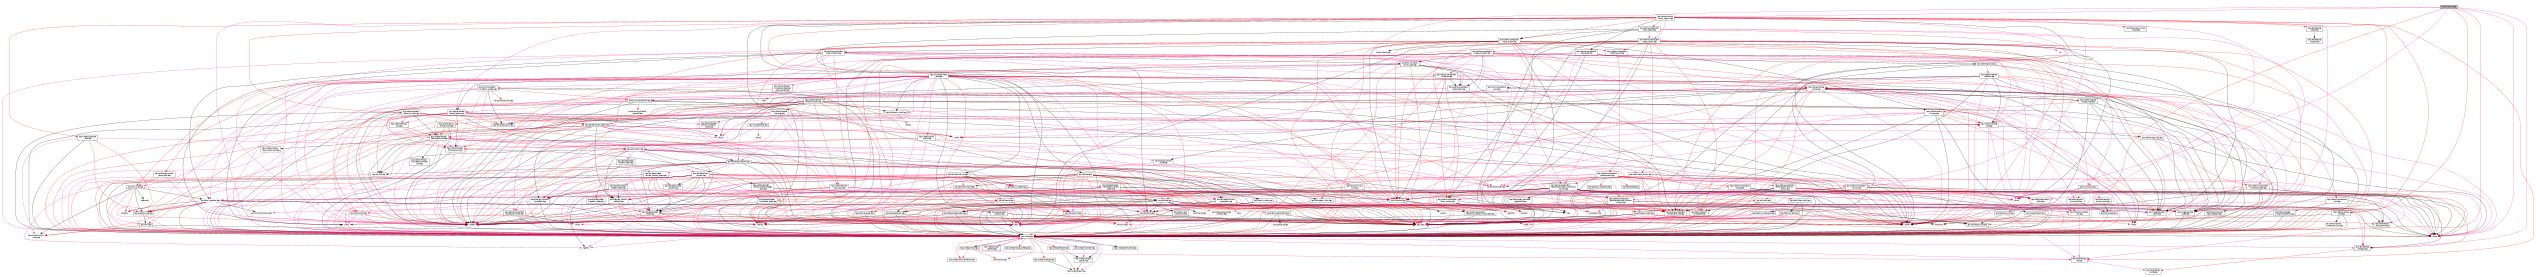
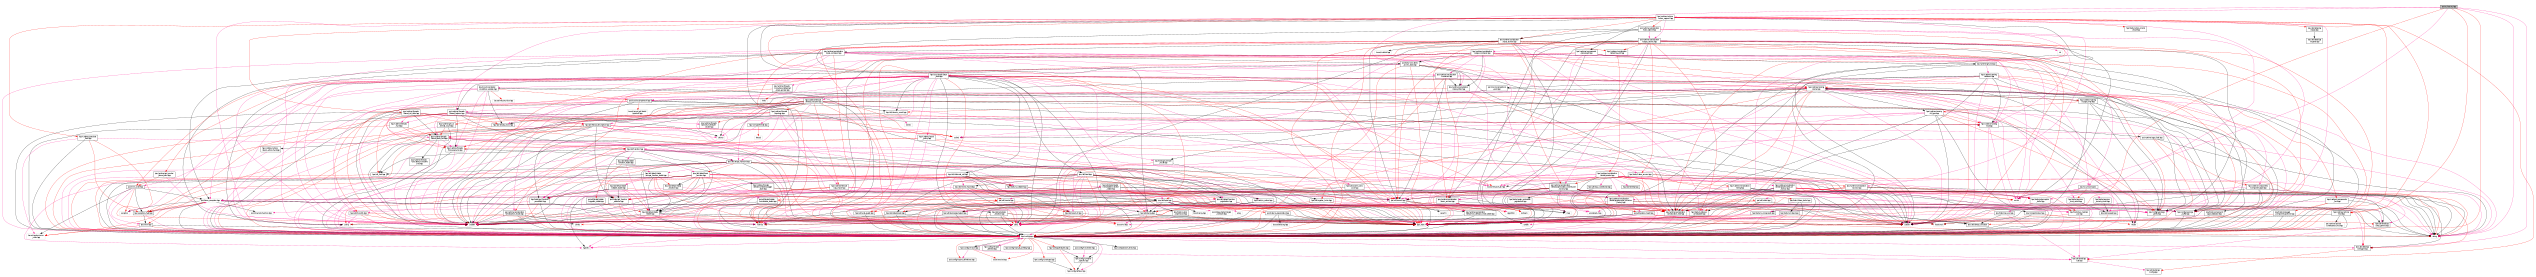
(1724, 63) -> (1874, 100)
(145, 201) -> none
(1055, 242) -> (806, 242)
